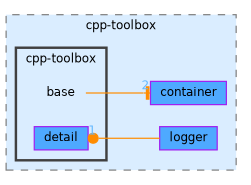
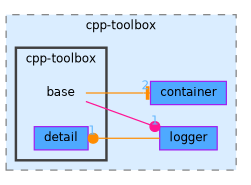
none -> (118, 113)
